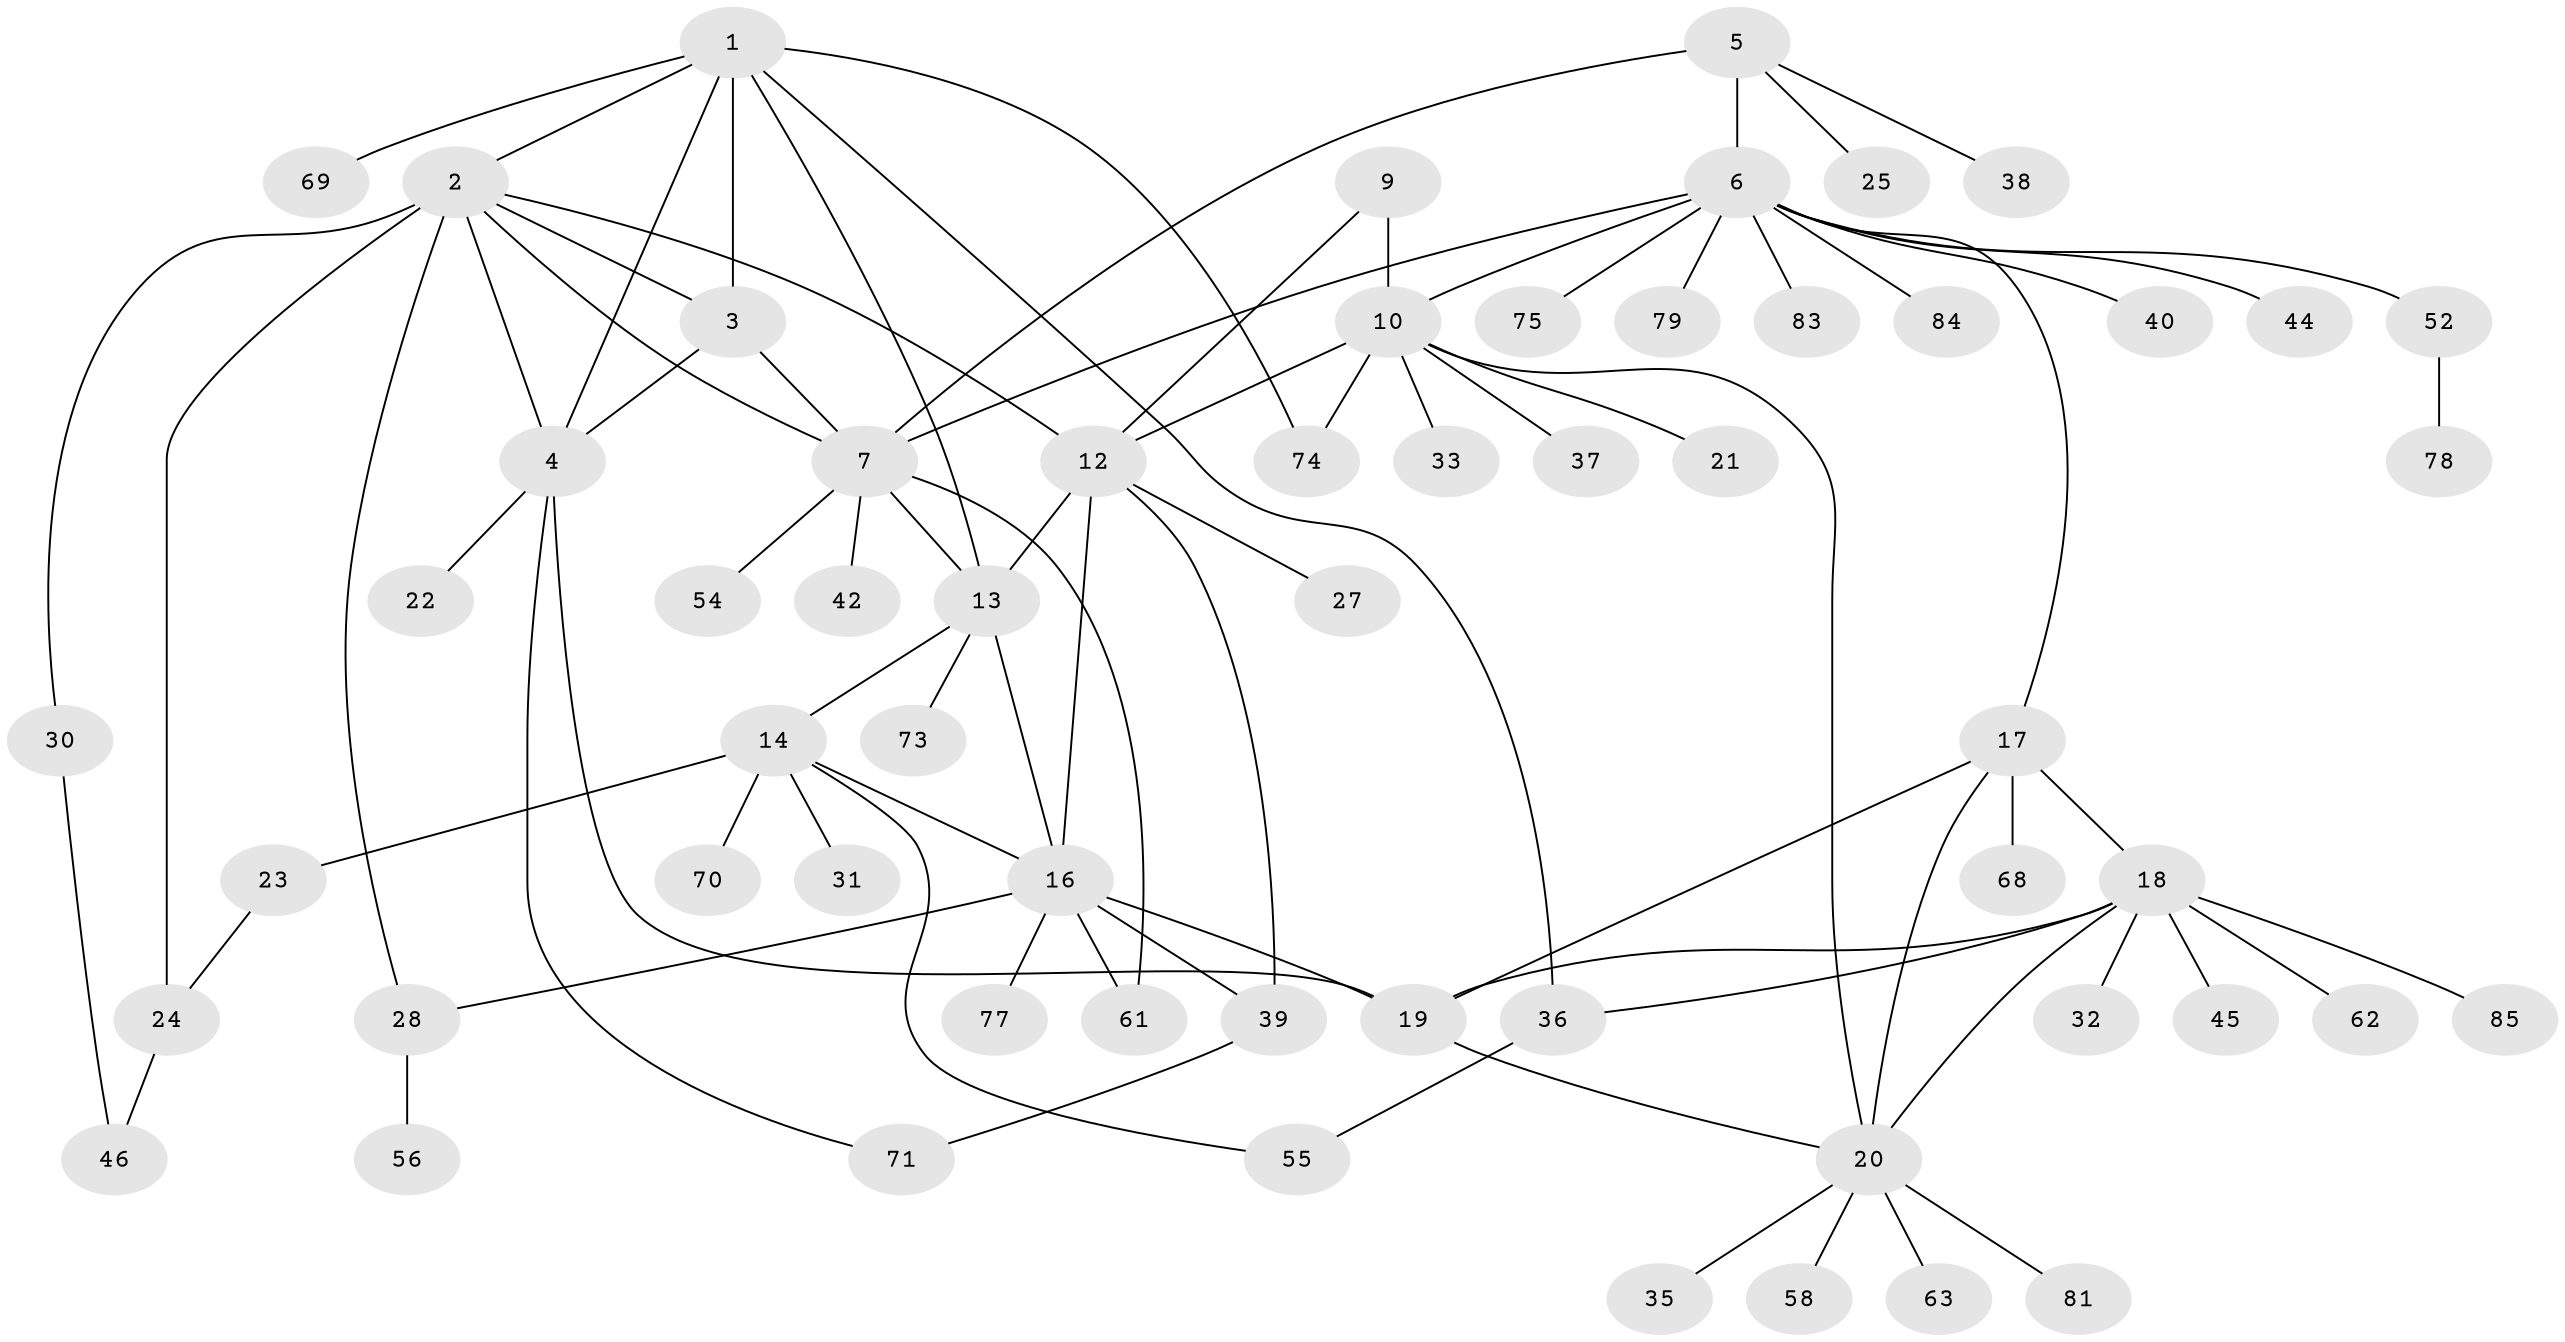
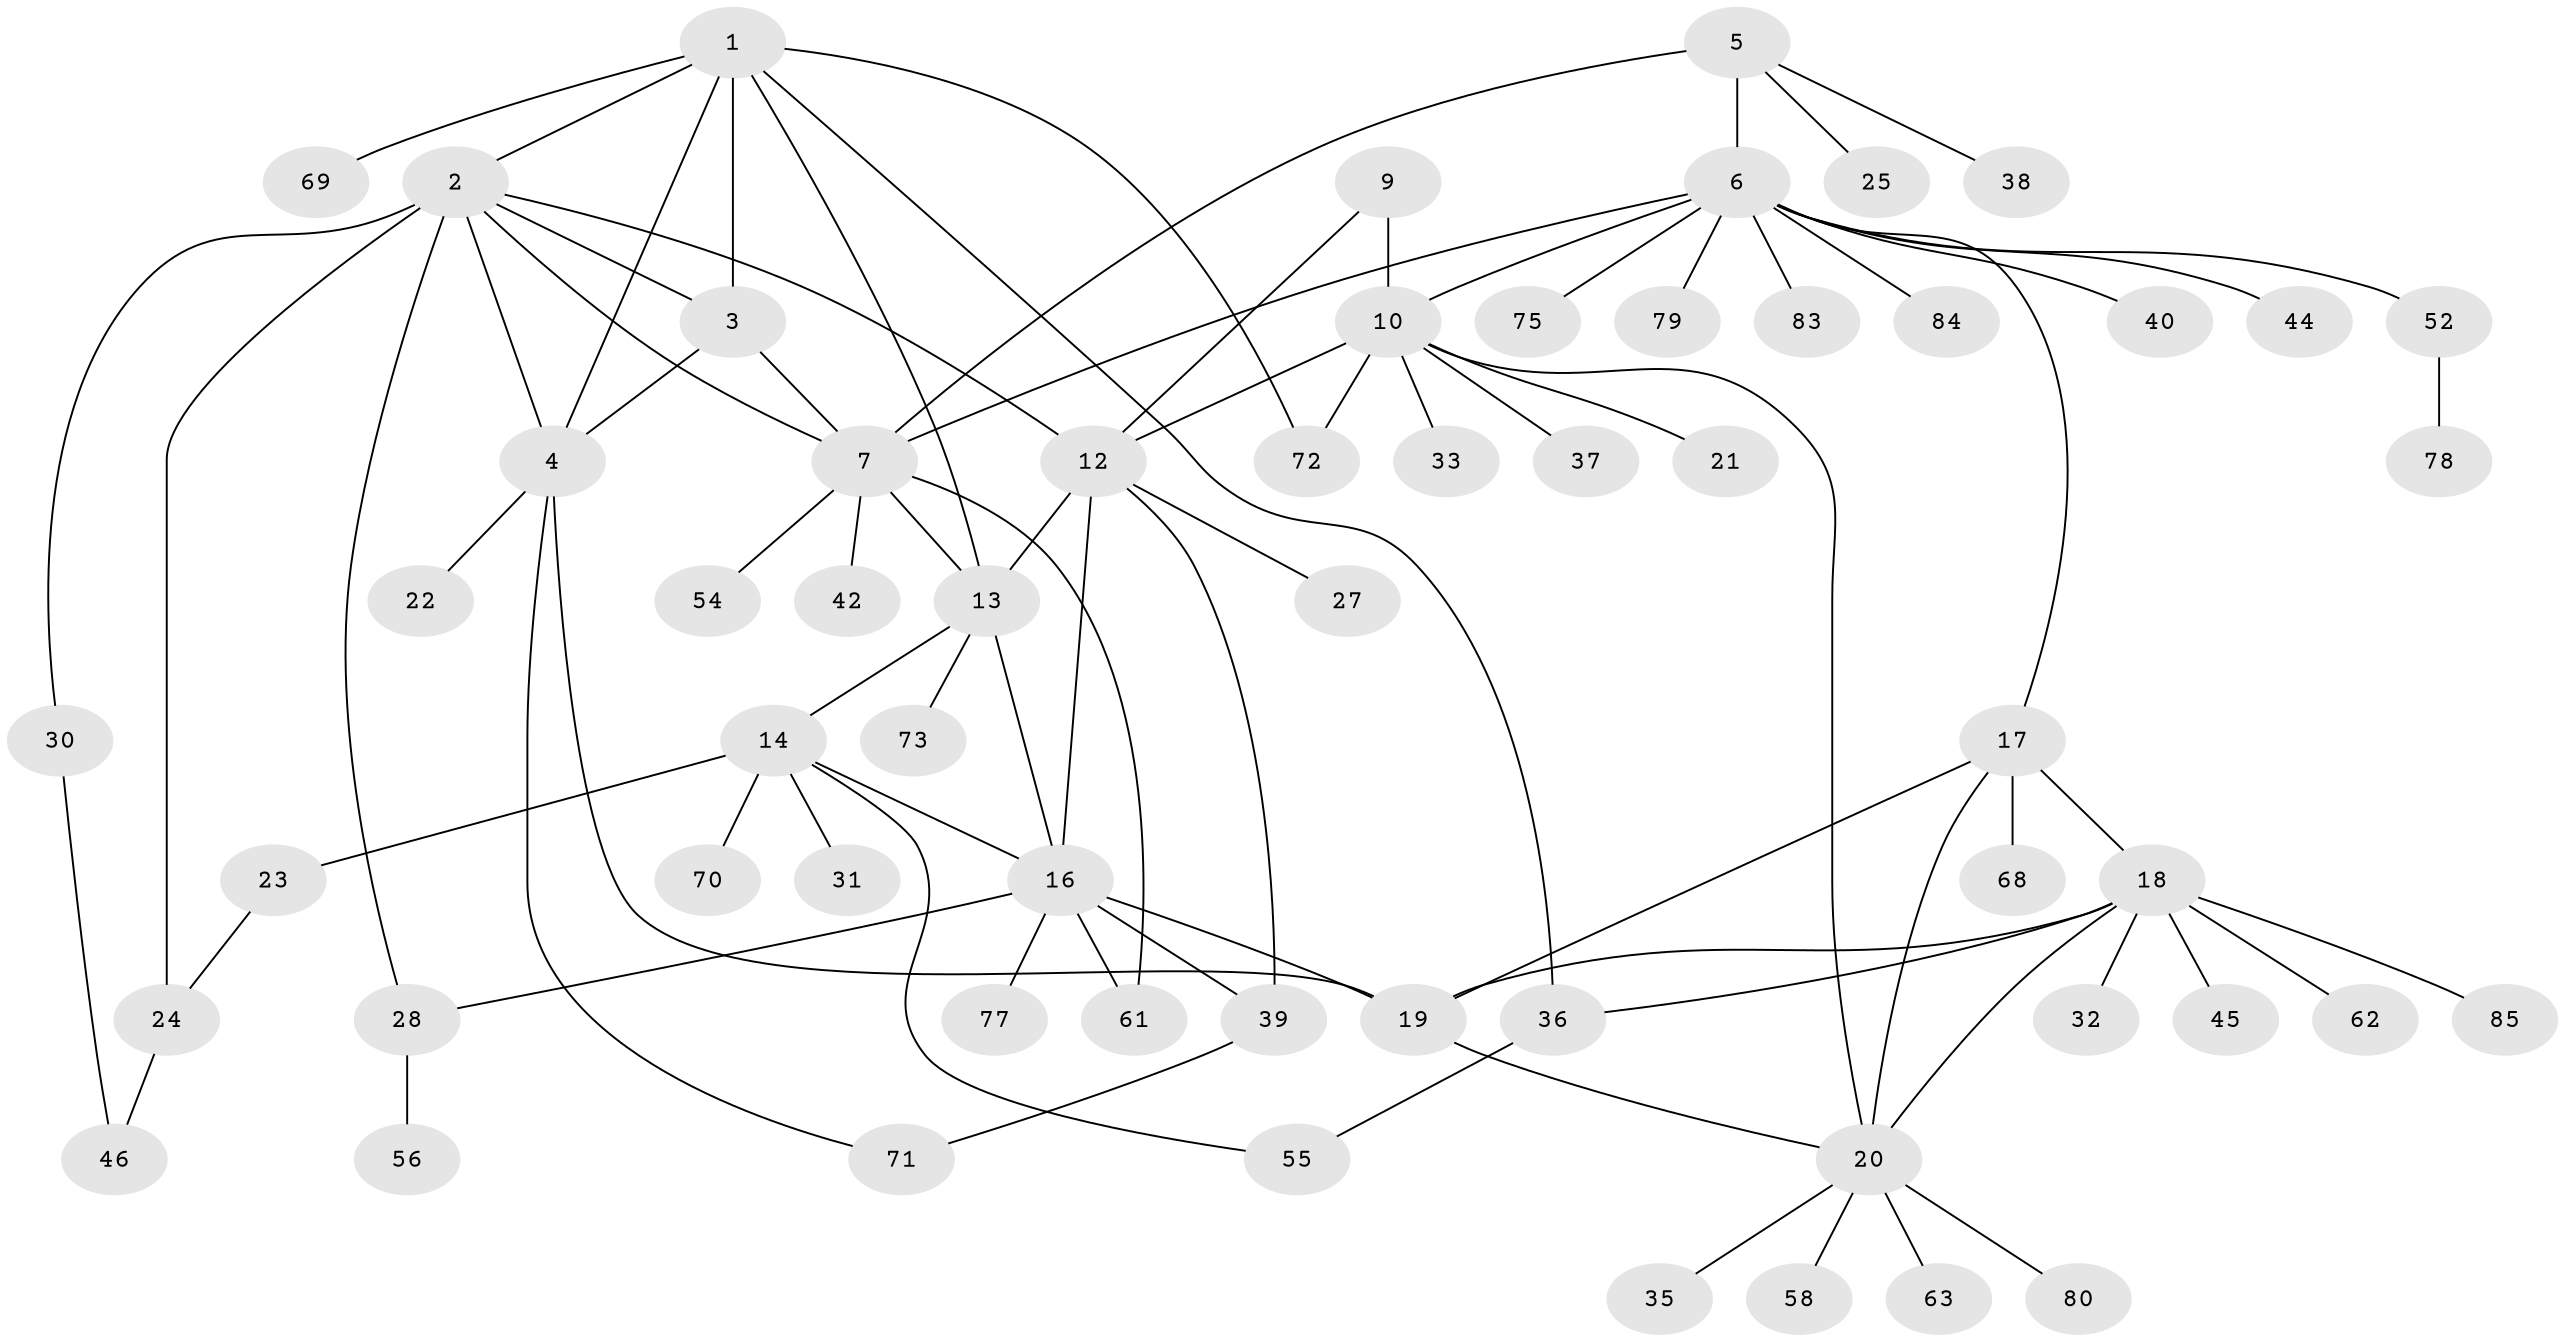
(1307, 461) -> (1307, 461)
(2078, 1299) -> (2078, 1299)
